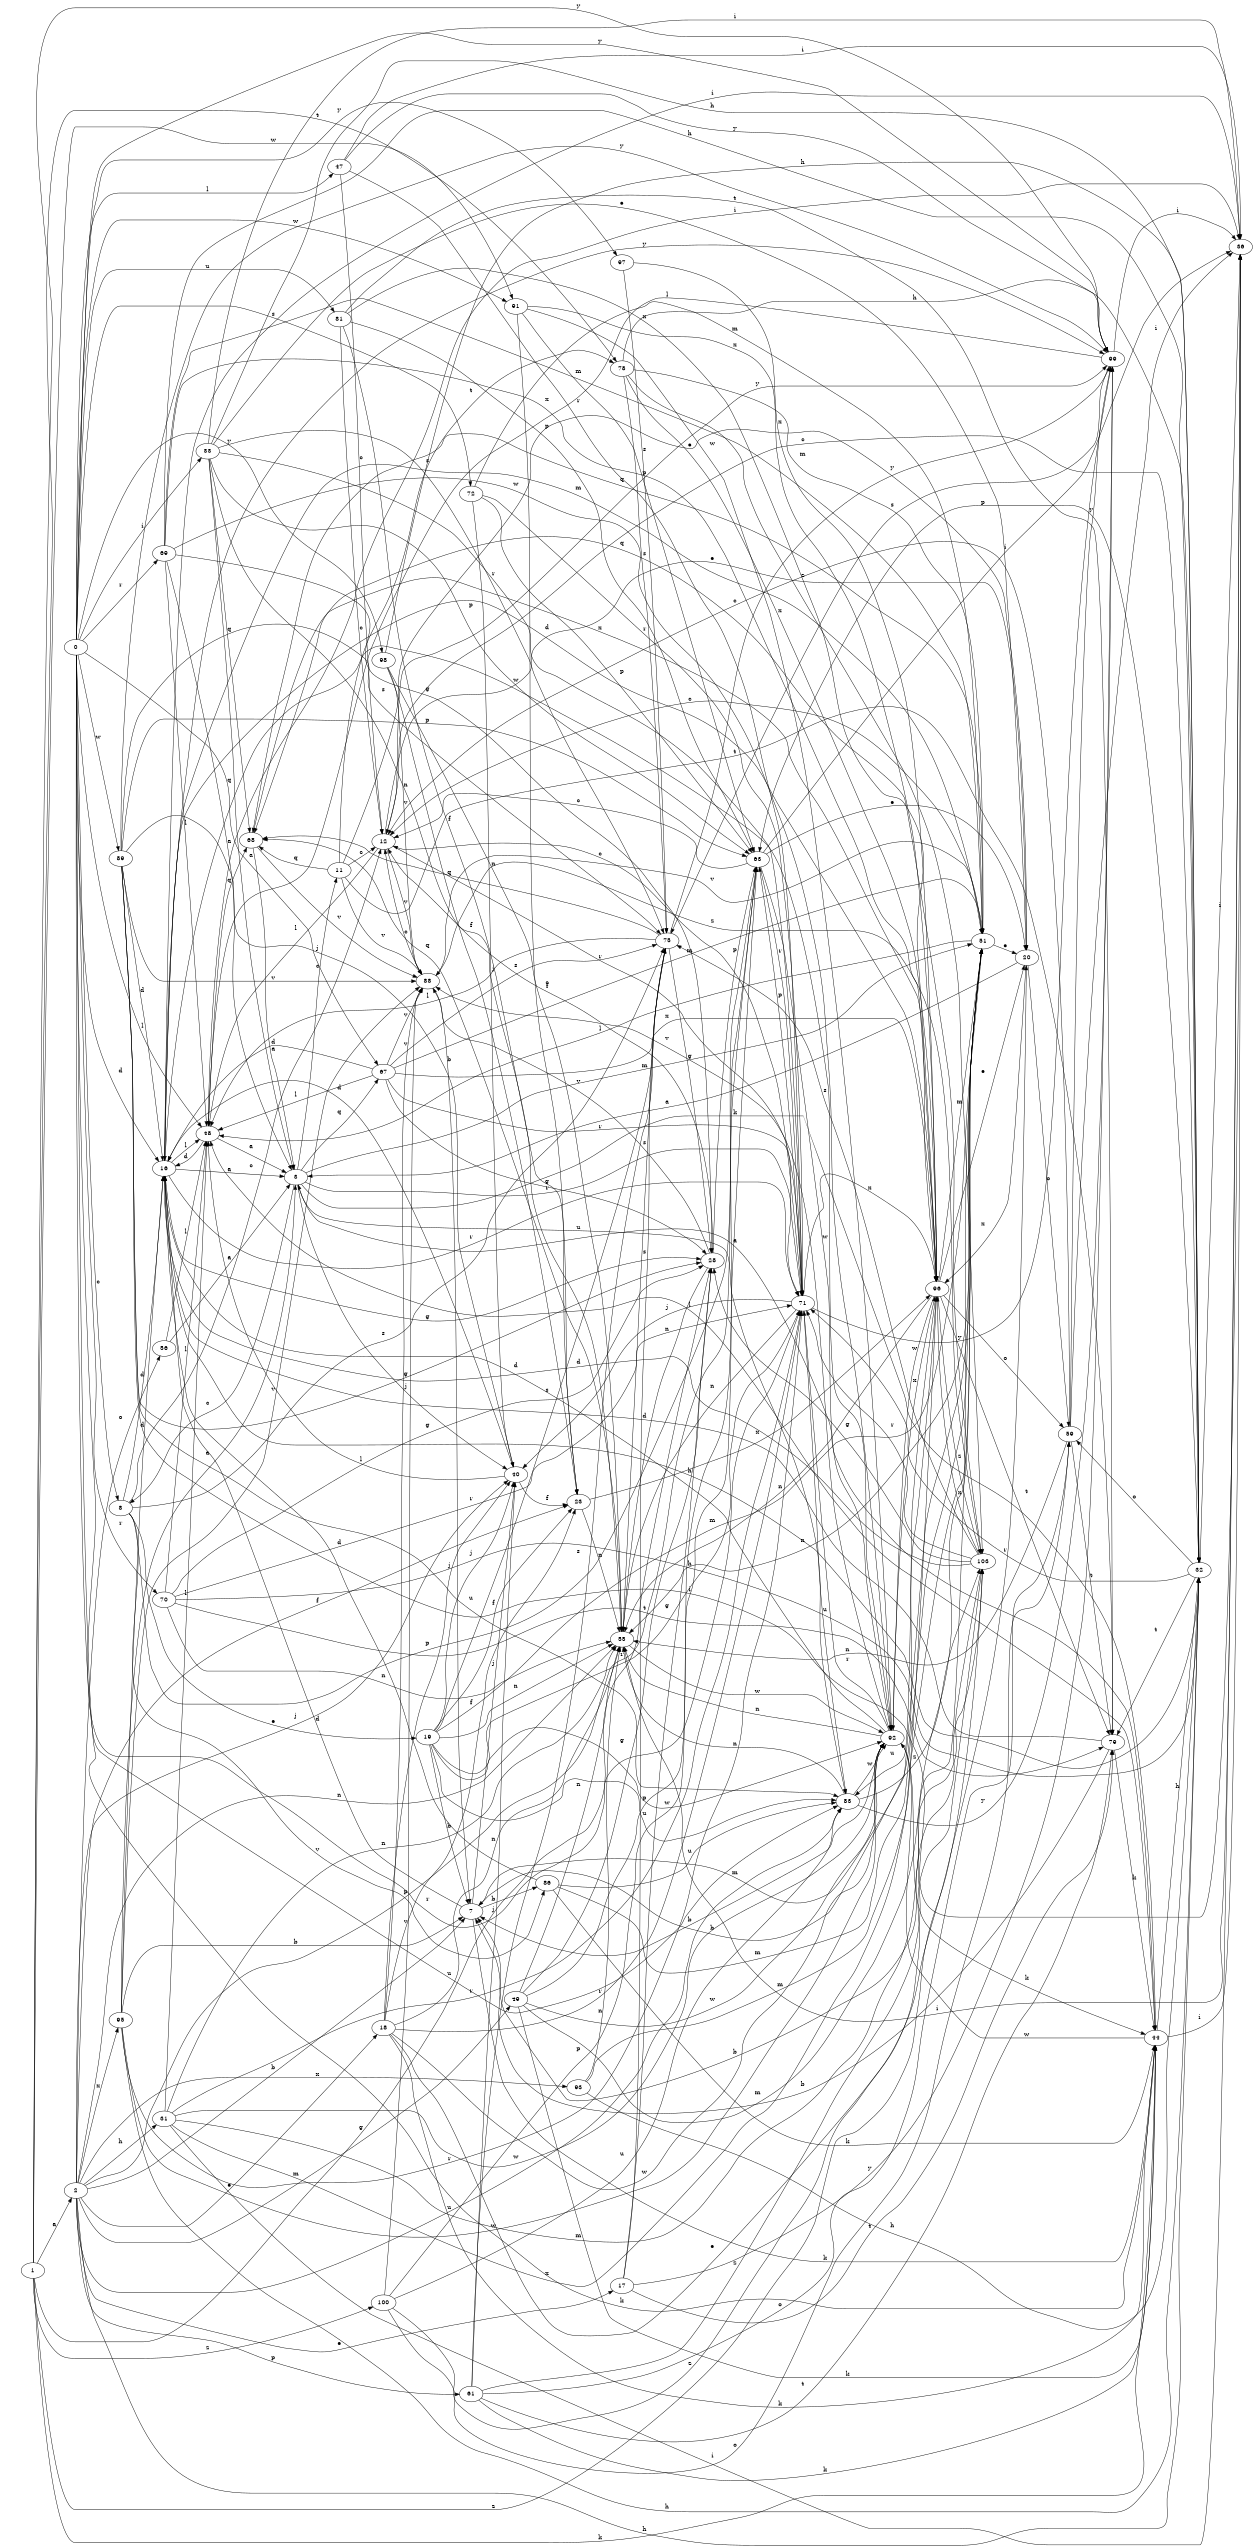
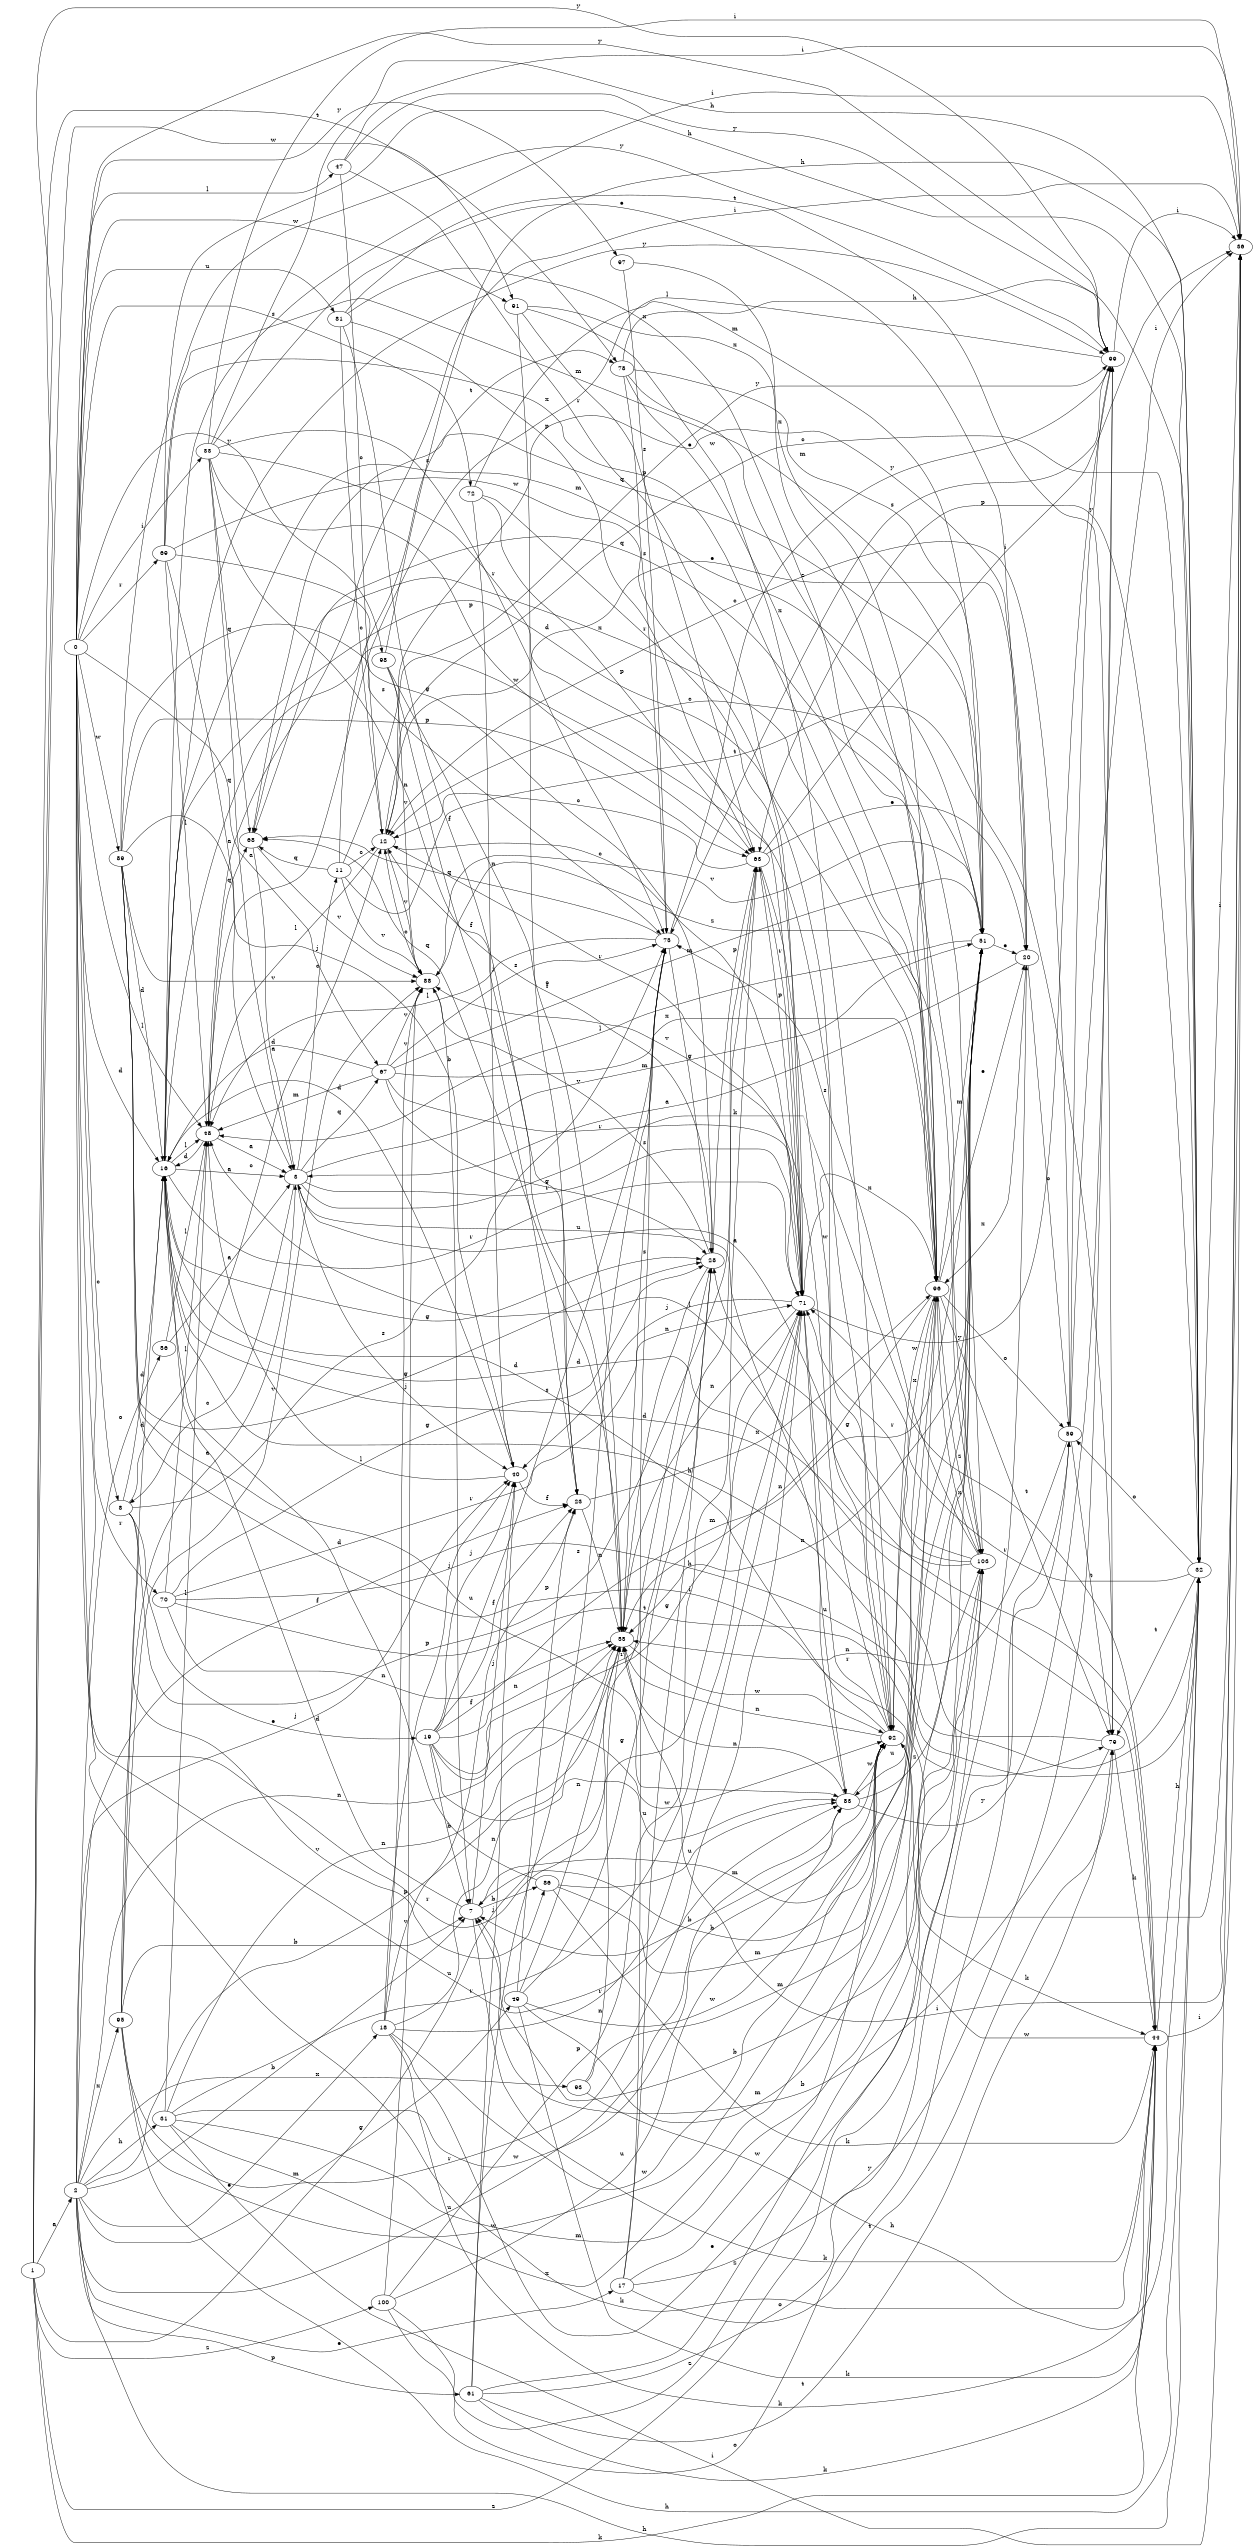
(296, 1095) -> (296, 1095)
(699, 1490) -> (539, 1764)
none -> (833, 2054)
